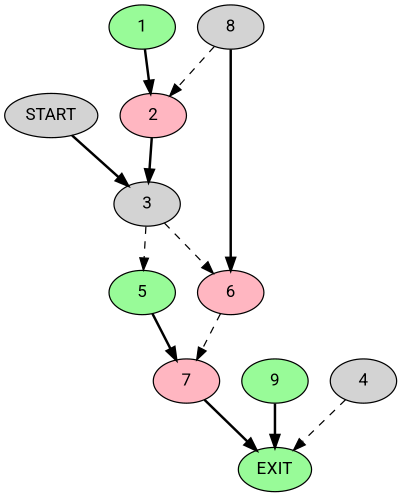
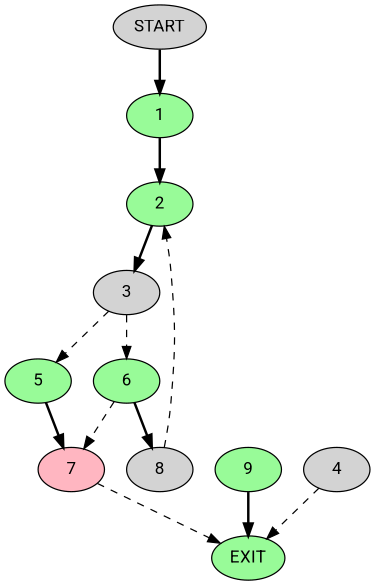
(153, 116) -> (160, 204)
(231, 153) -> (141, 419)
(95, 156) -> (160, 65)
(231, 293) -> (127, 381)
(226, 421) -> (153, 511)
